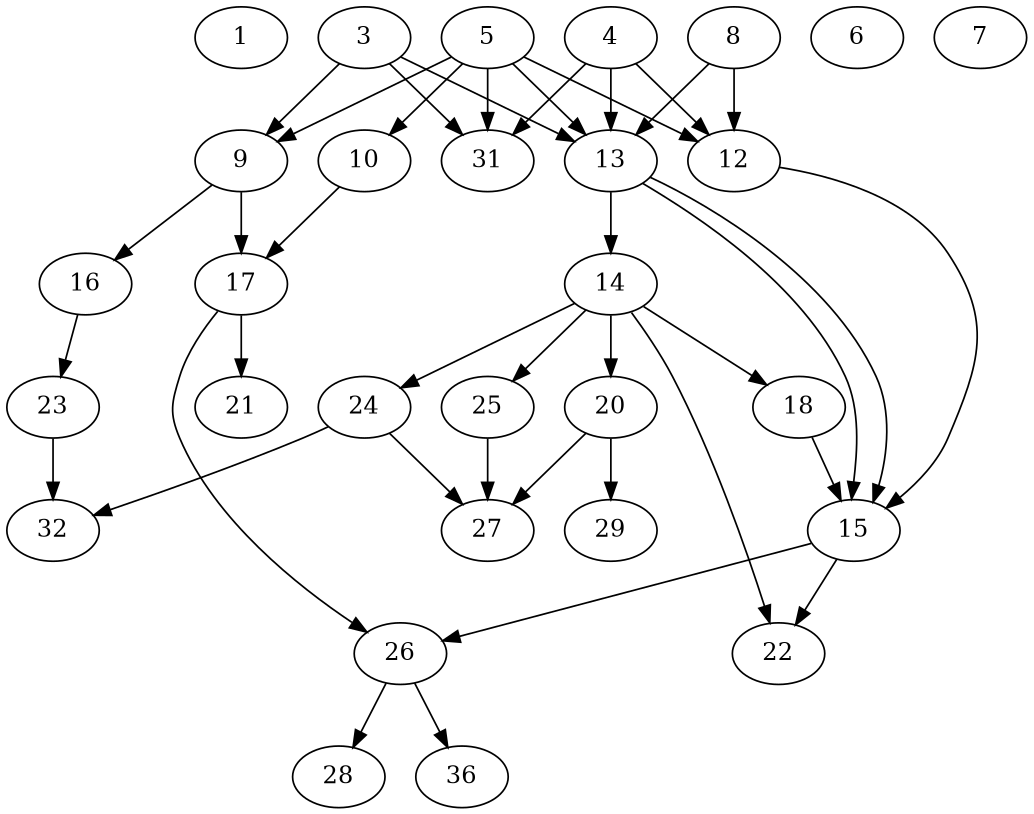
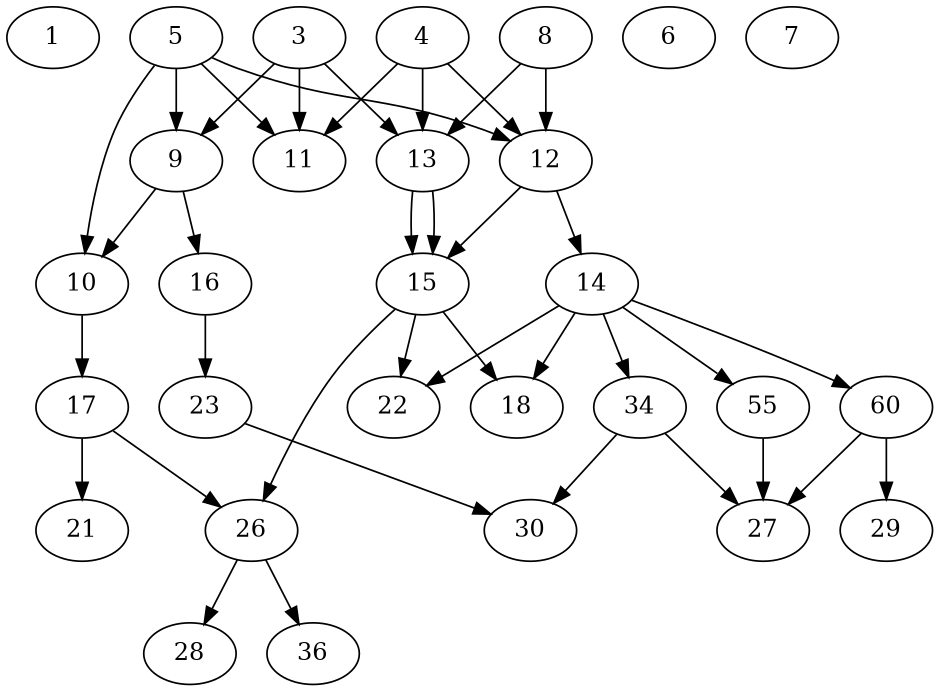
(541, 92) -> none
(488, 161) -> (299, 161)
(241, 214) -> (135, 216)
(611, 214) -> (566, 214)
(364, 407) -> (640, 407)
(488, 407) -> (763, 407)
(611, 407) -> (886, 407)
(823, 461) -> (464, 339)
(53, 530) -> (530, 530)
